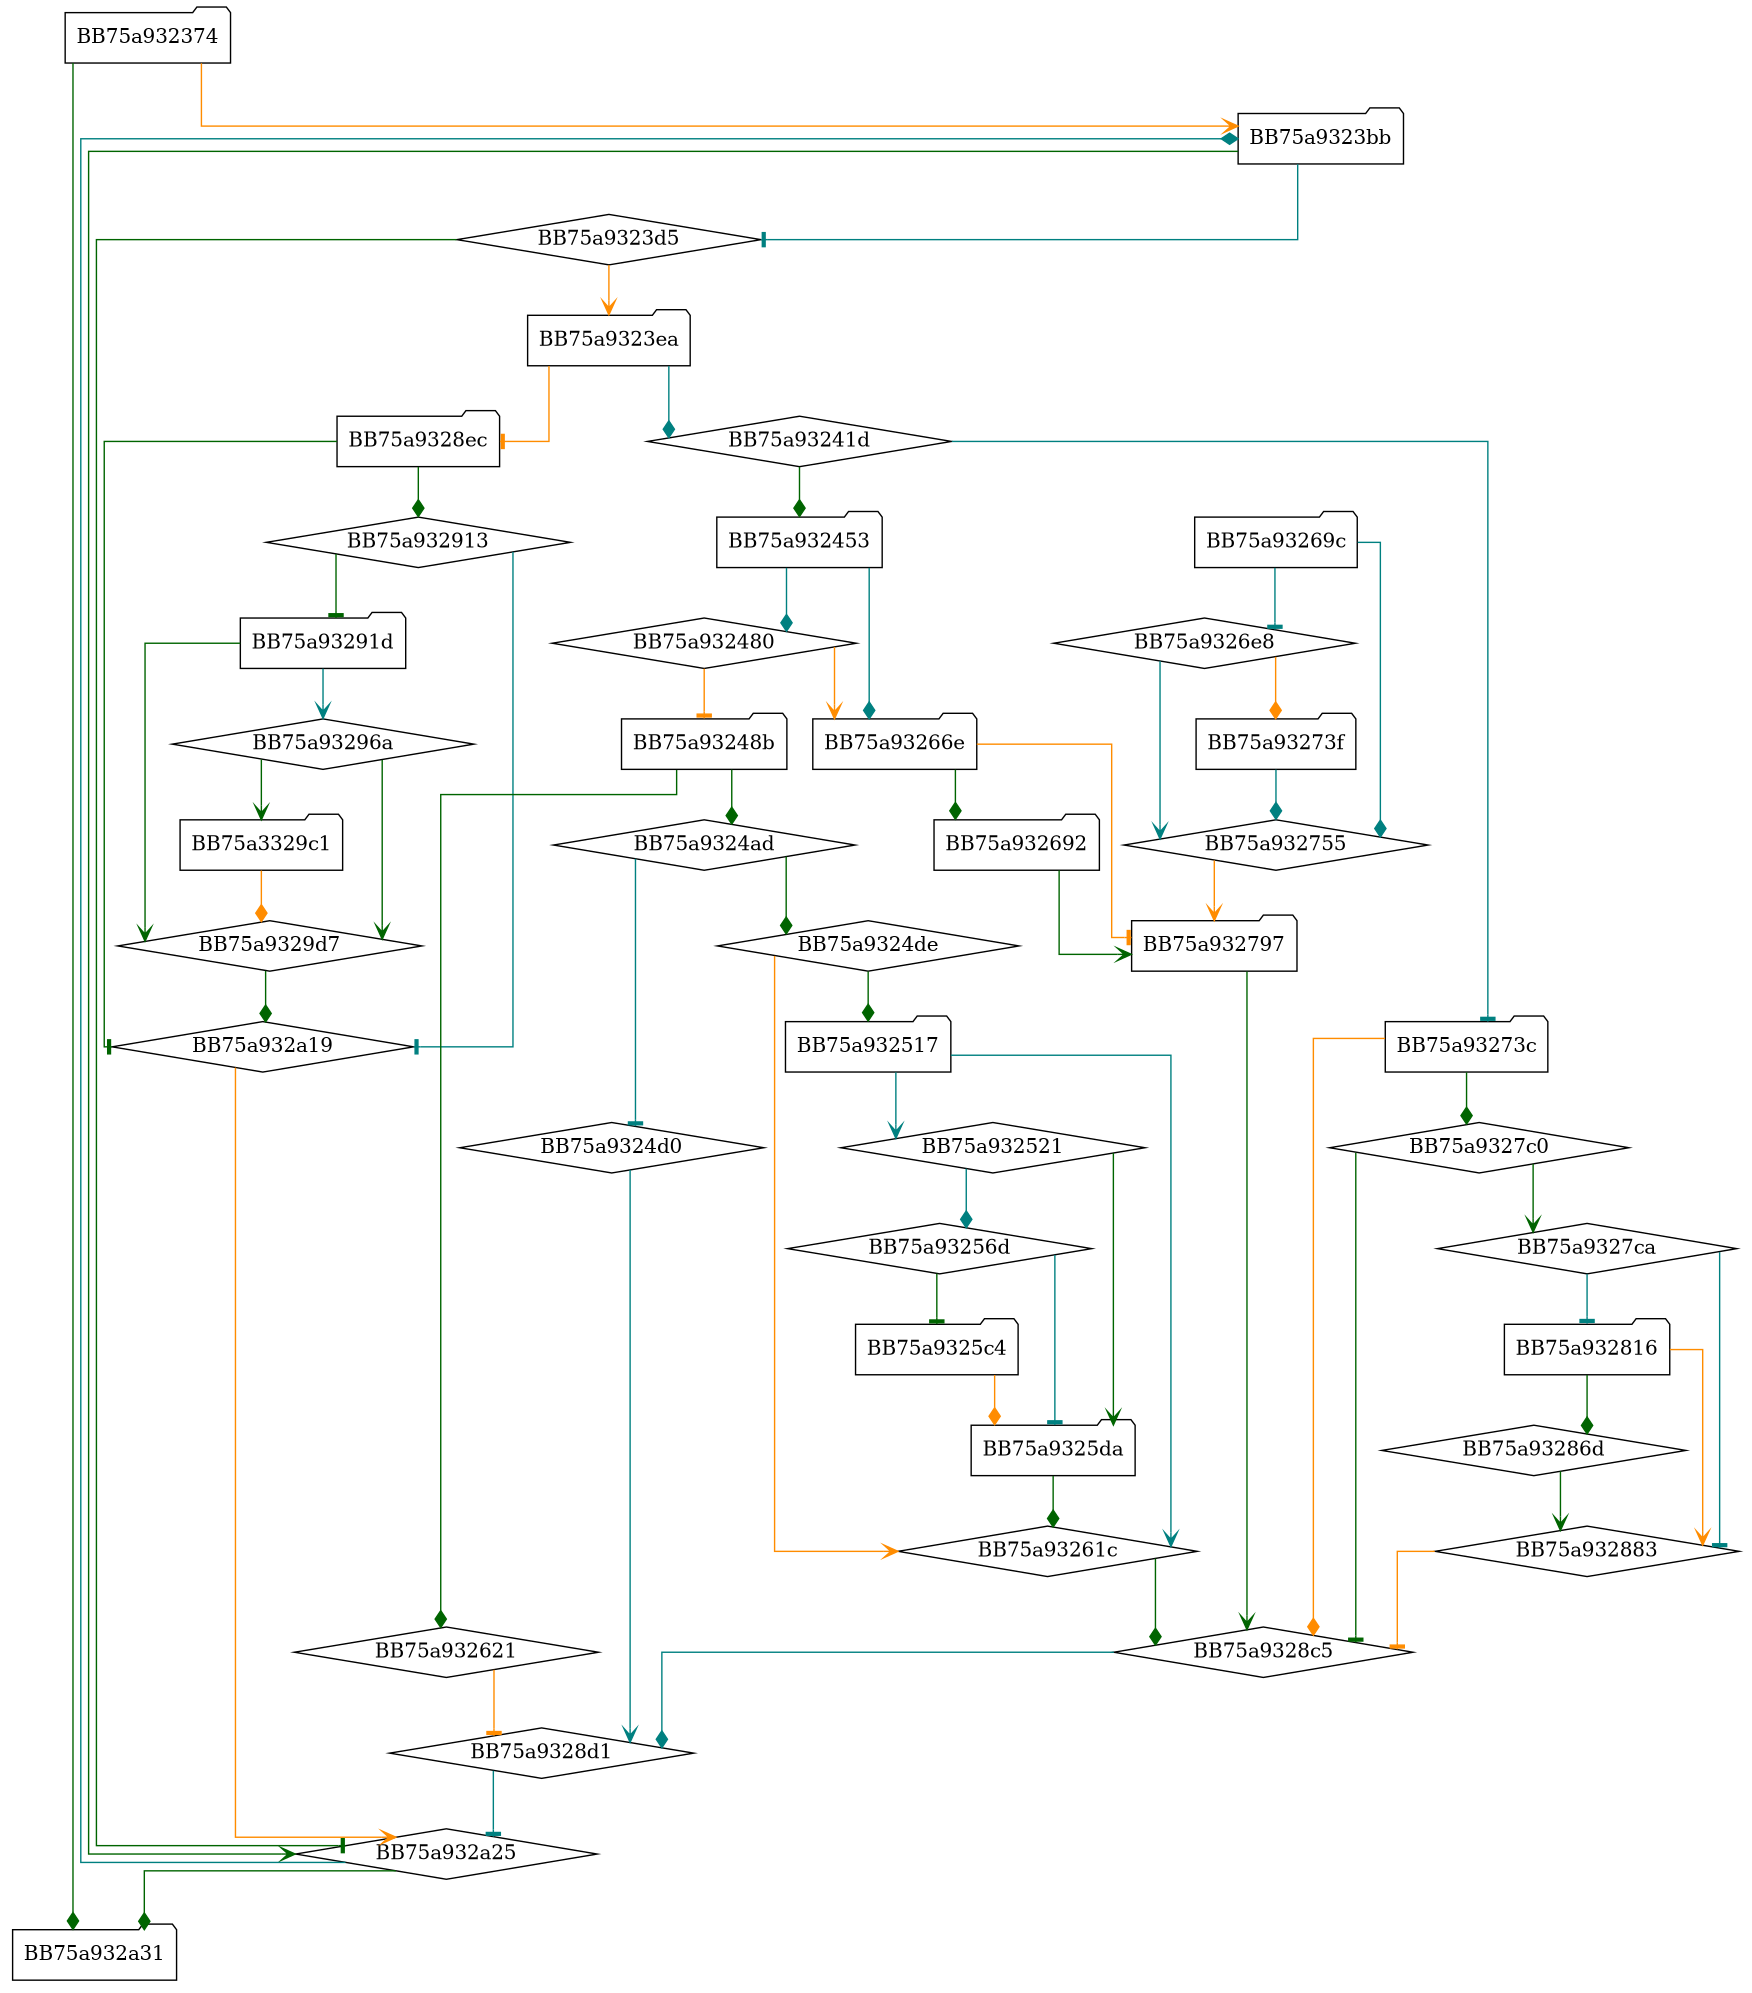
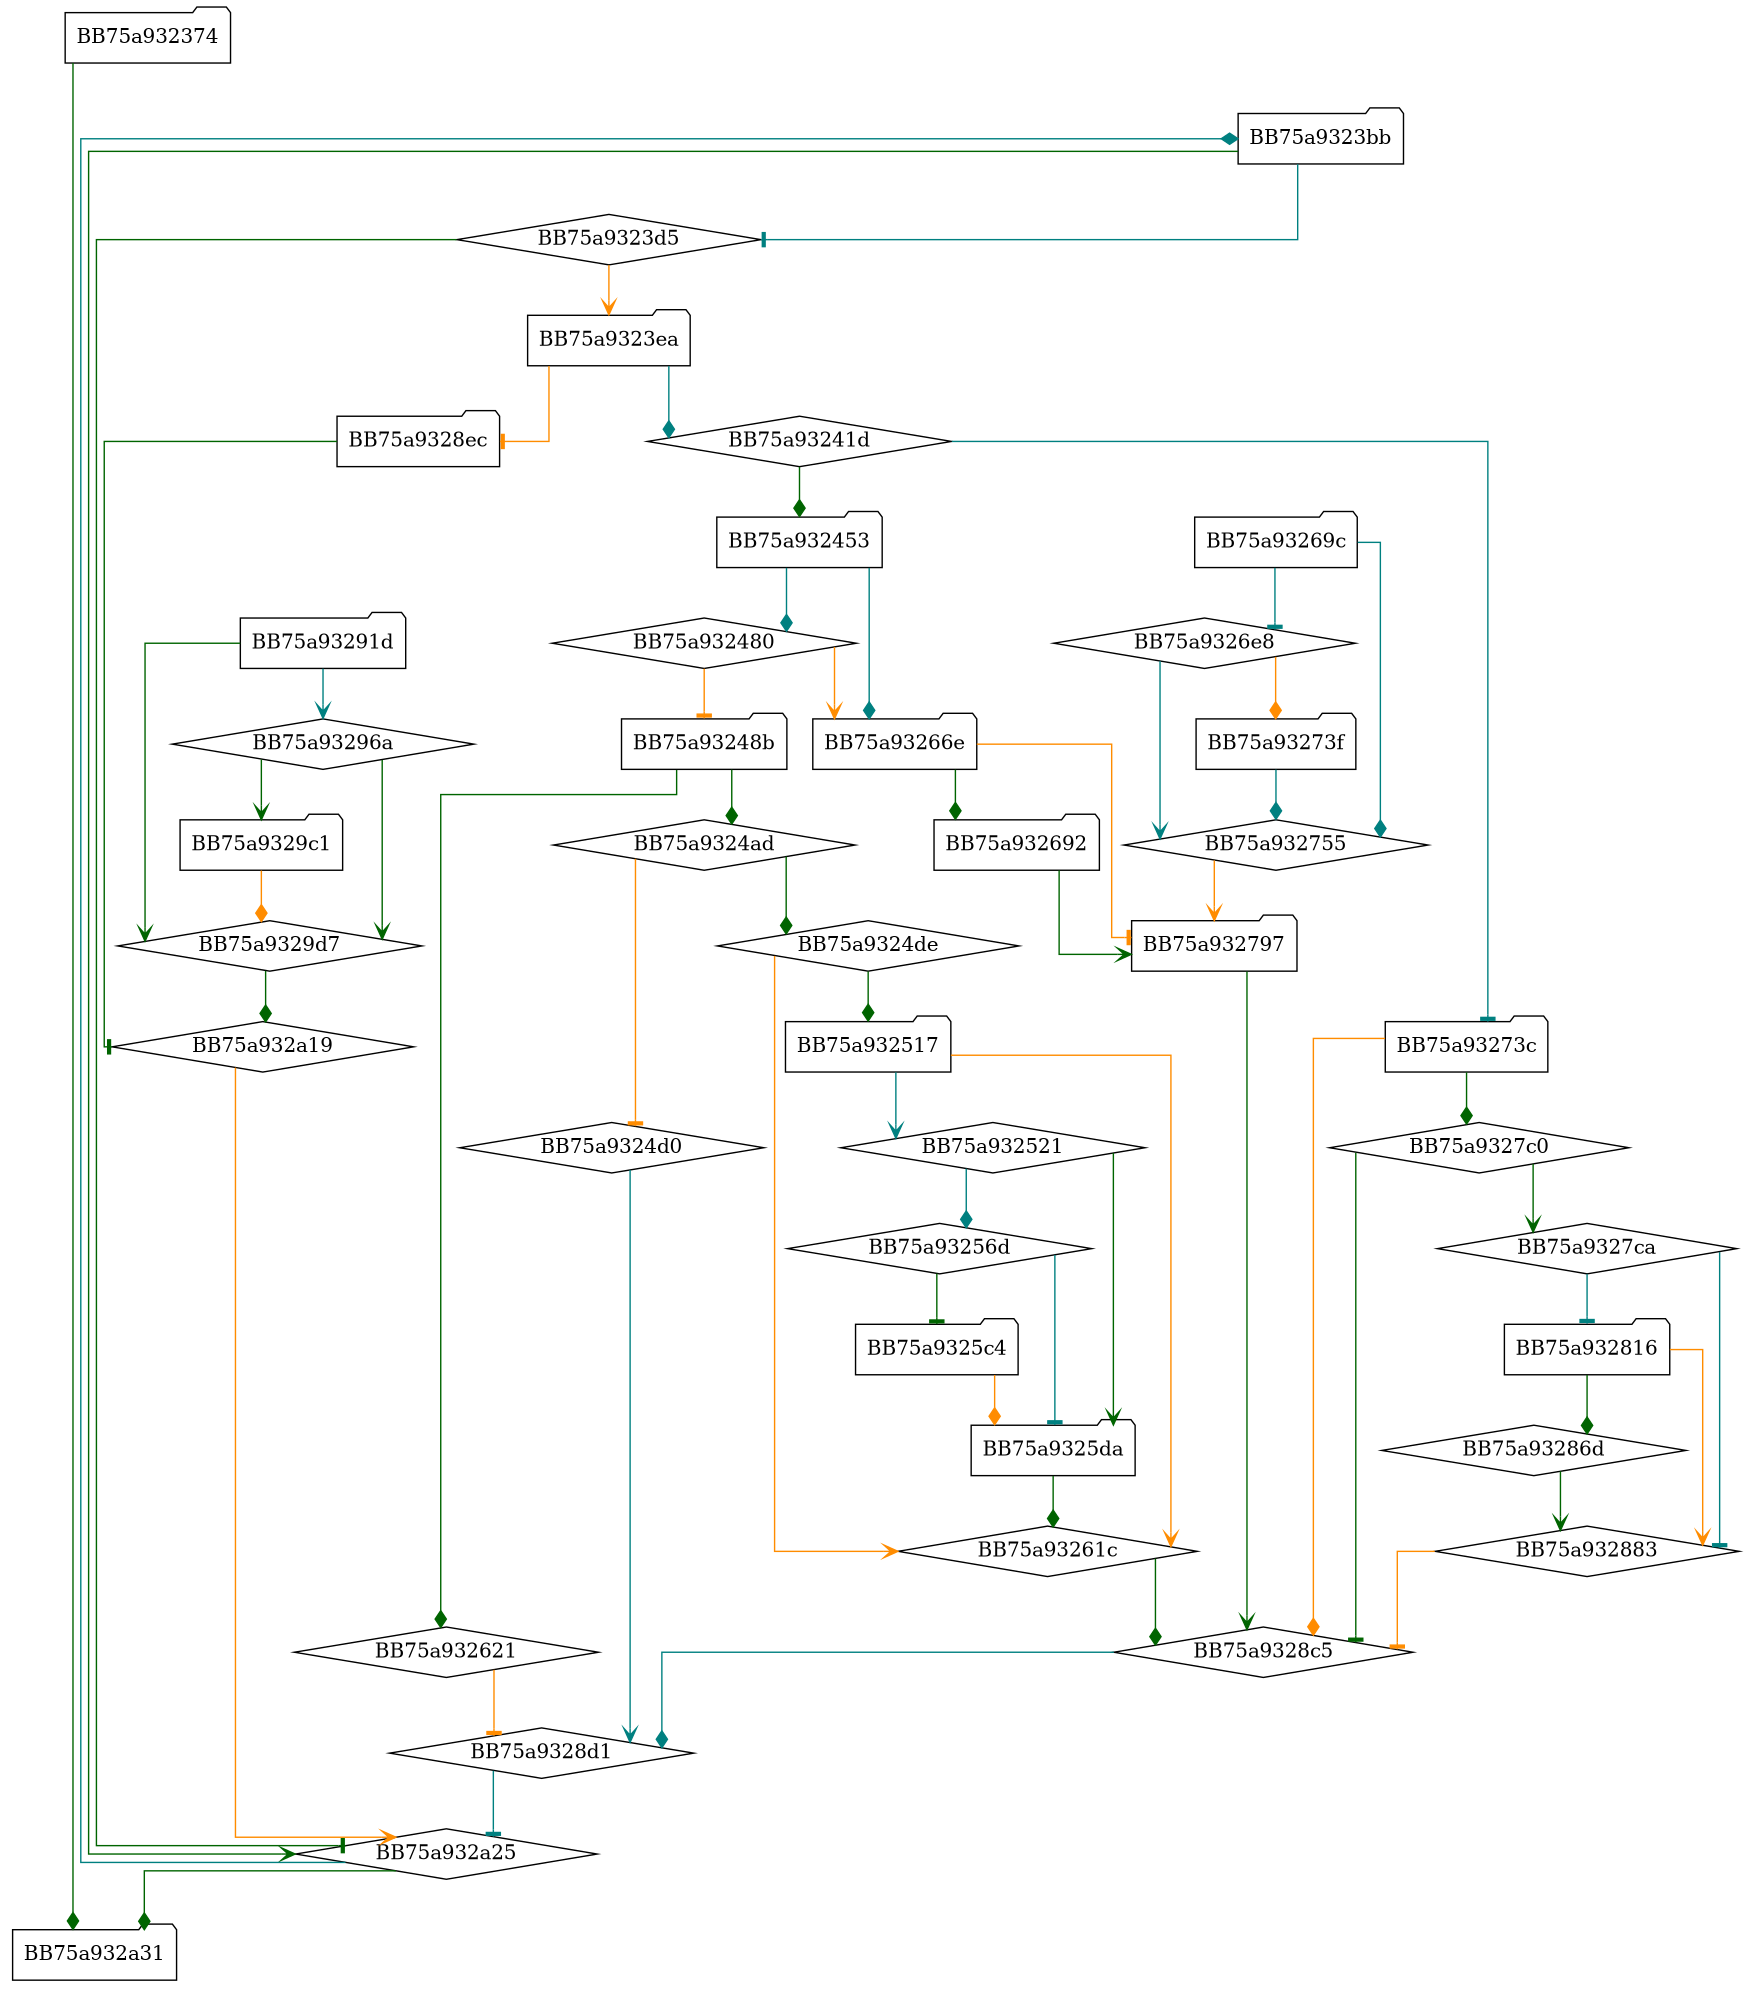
(681, 126) -> none
(418, 542) -> none
(261, 845) -> (261, 845)
(635, 989) -> (635, 989)
(1171, 1184) -> (1171, 1184)
